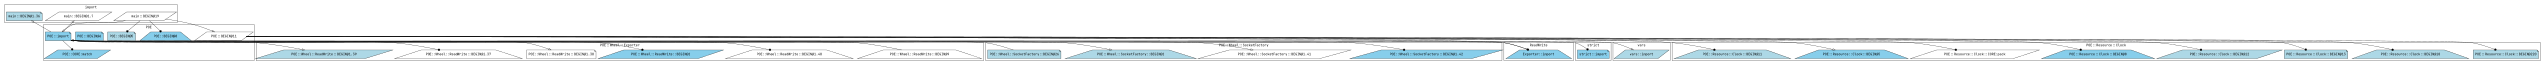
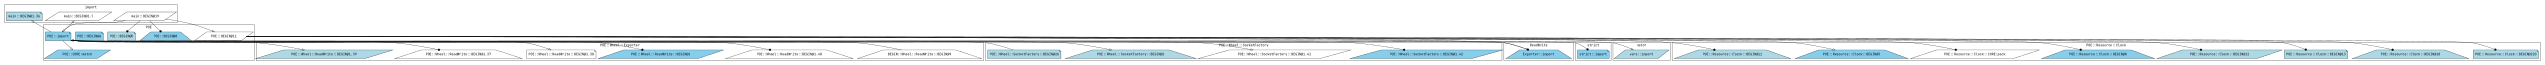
(67, 44) -> (67, 44)
(1642, 45) -> (1642, 45)
(920, 54) -> (920, 54)
